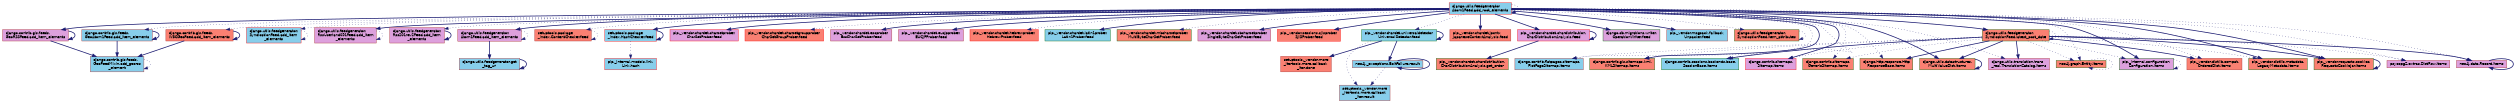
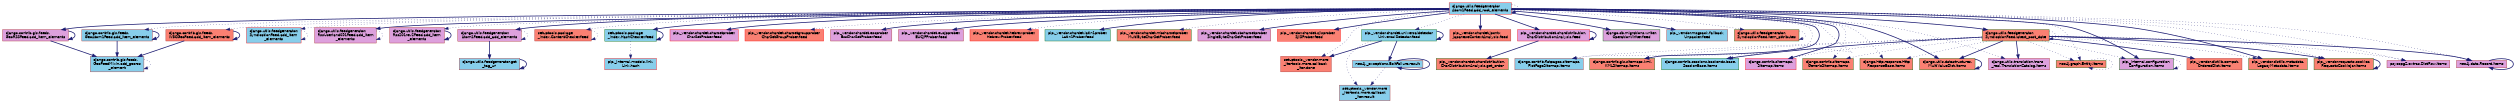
(1857, 12) -> (1356, 29)
(1918, 15) -> (1918, 15)
(490, 35) -> (490, 35)
(631, 35) -> (631, 35)
(1309, 35) -> (1309, 35)
(1950, 49) -> (1950, 49)
